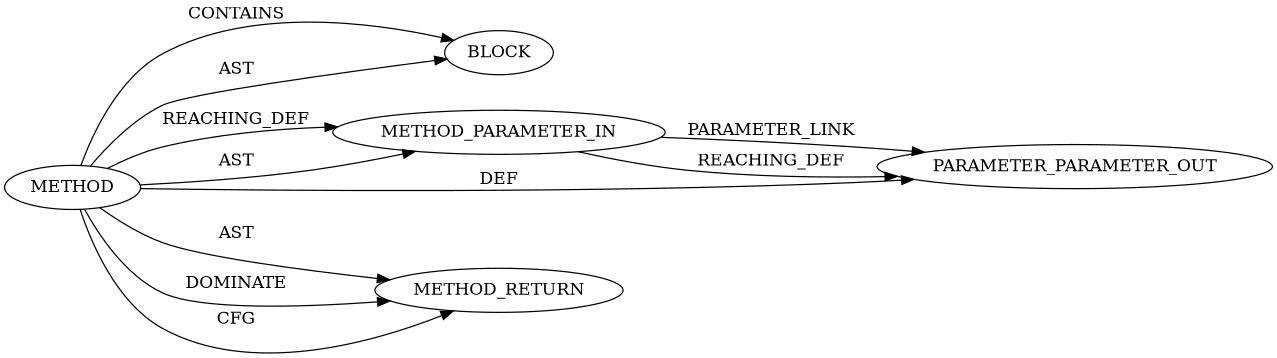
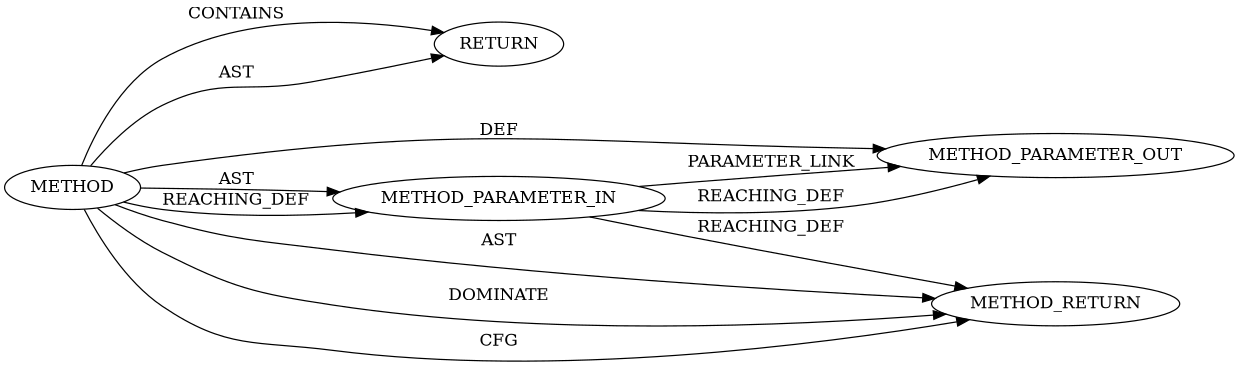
(499, 53) -> (499, 44)
(1075, 167) -> (1056, 156)
none -> (772, 253)
